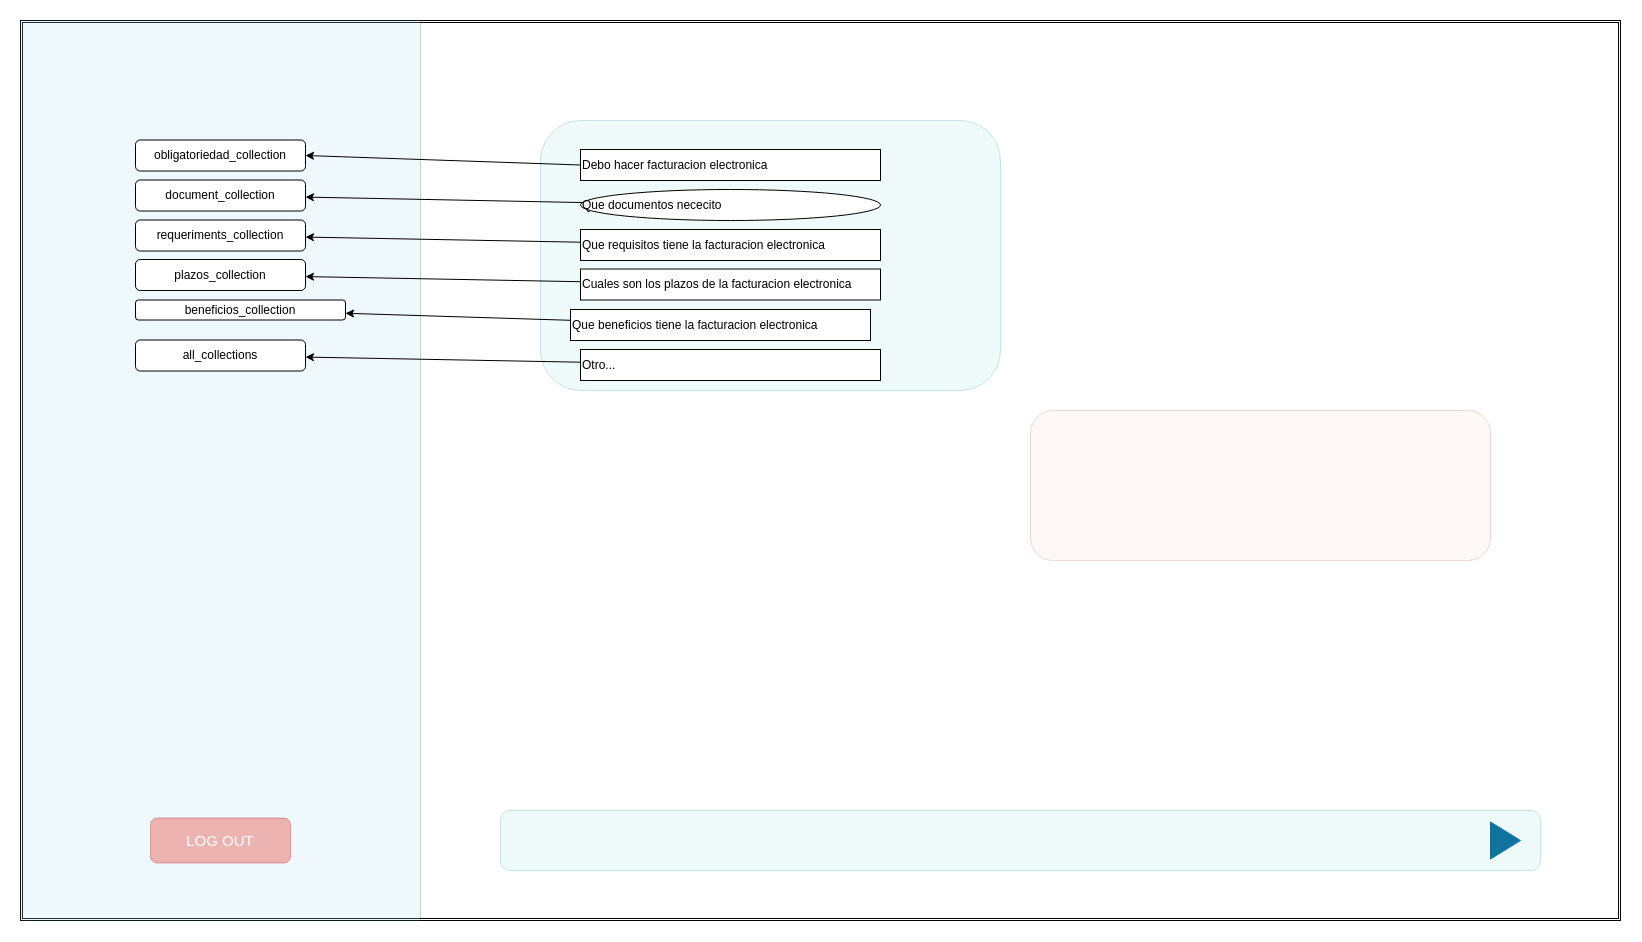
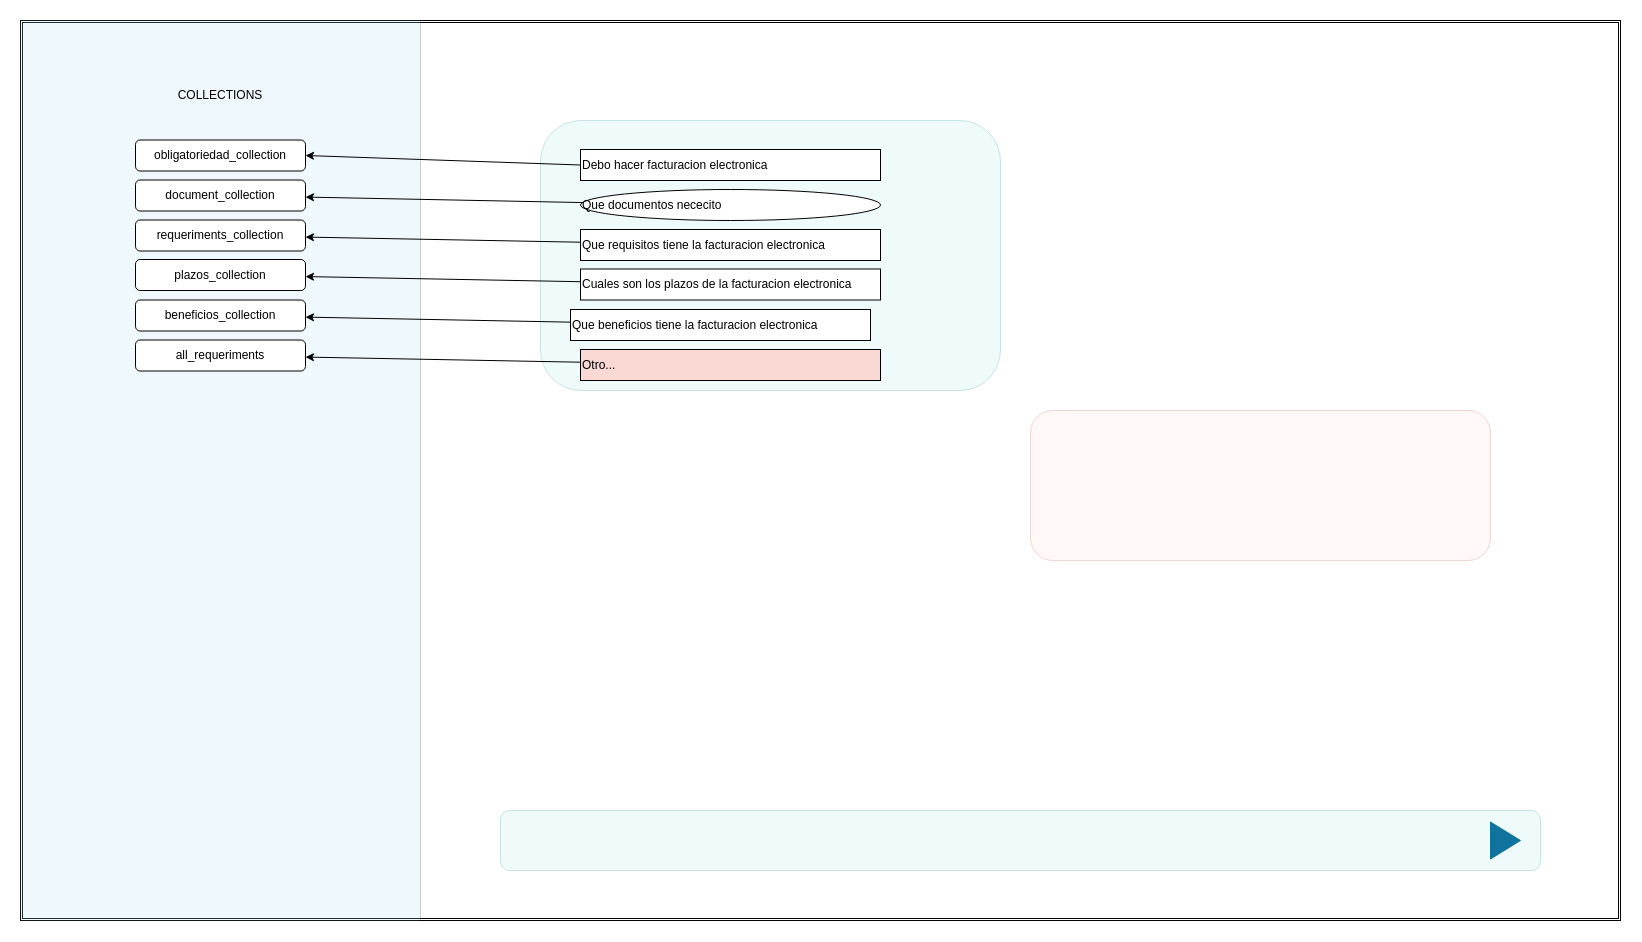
none -> (221, 96)
(241, 310) -> (221, 316)
(221, 356) -> (221, 356)
(731, 365) -> (731, 365)
(221, 841) -> none
